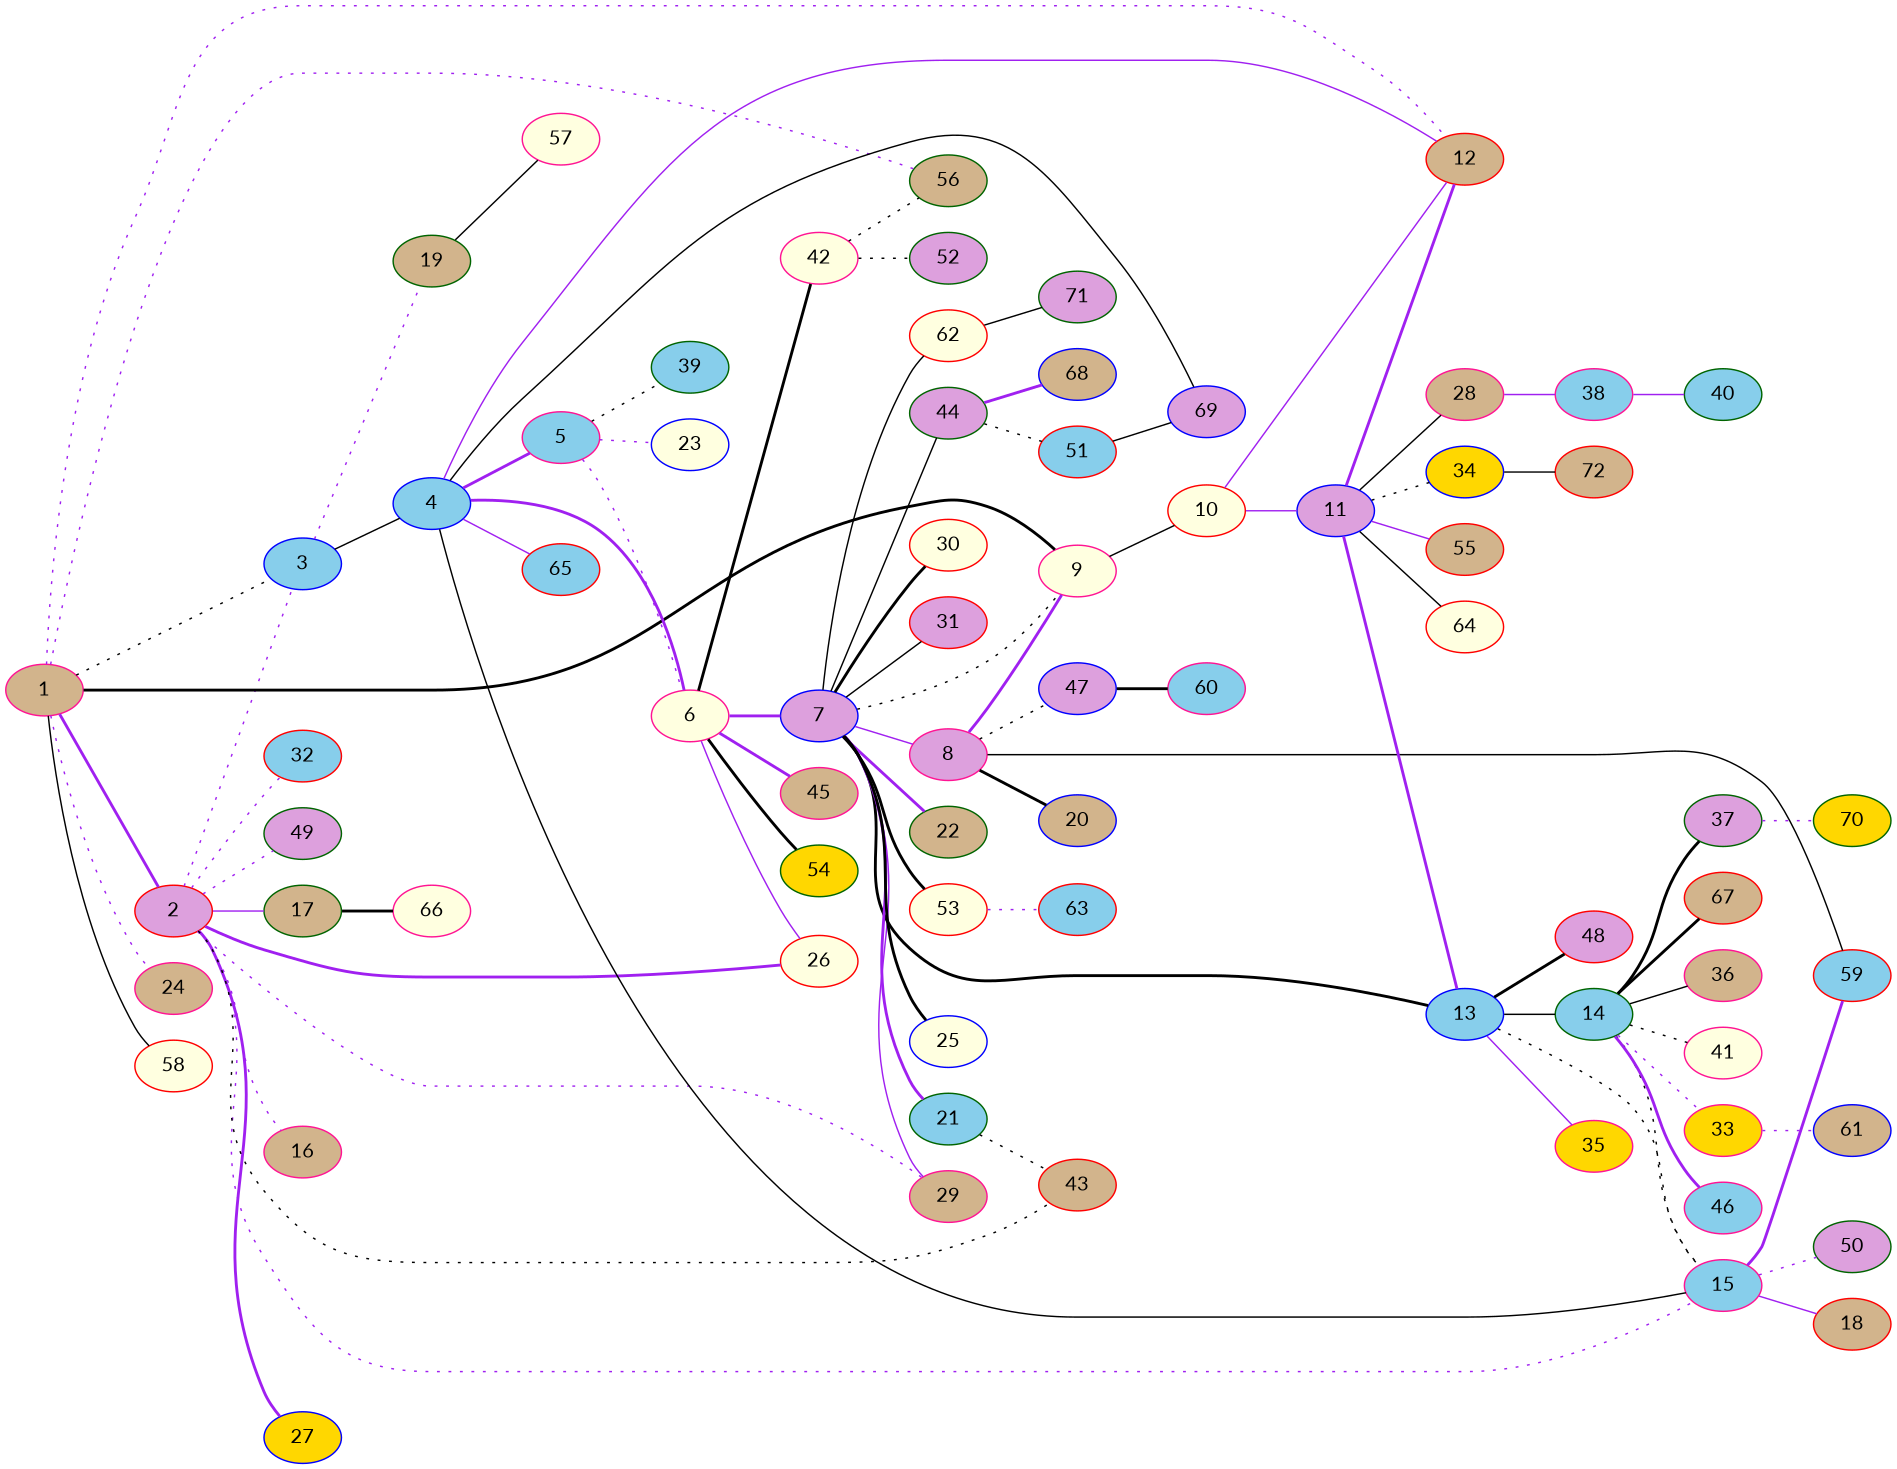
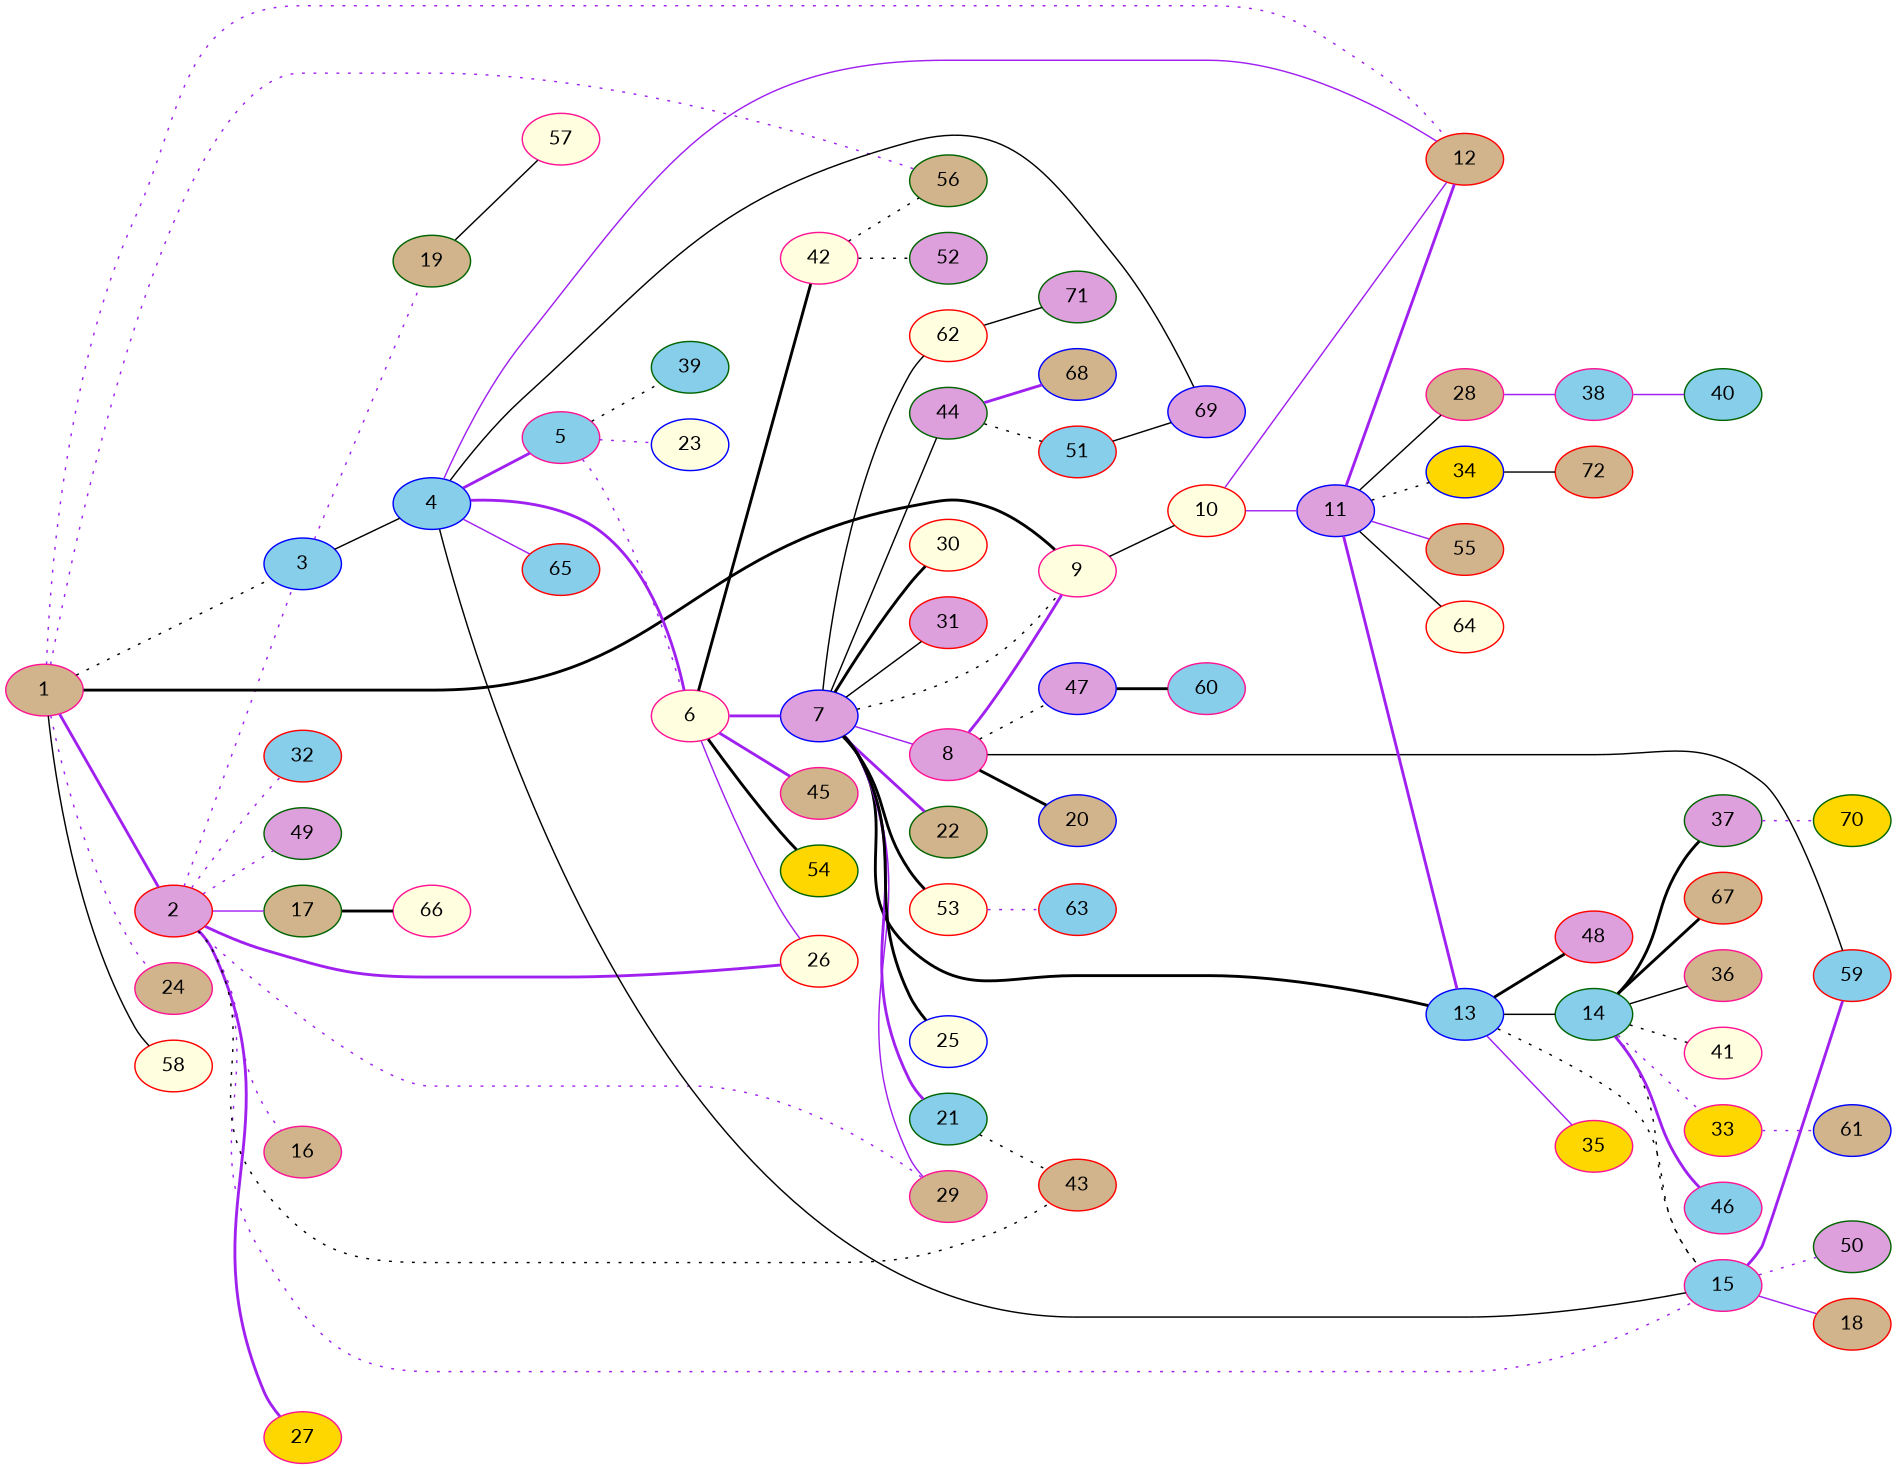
(303, 1438) -> (303, 1438)
